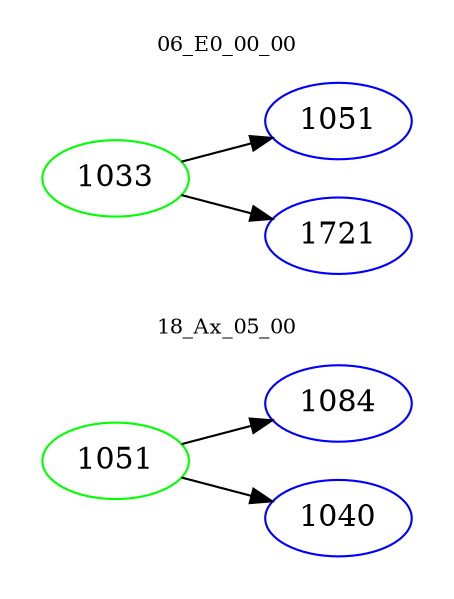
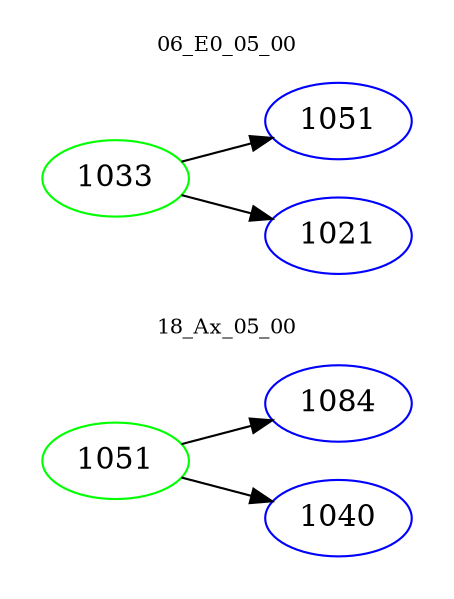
(227, 46) -> (227, 46)
(338, 236) -> (338, 236)
